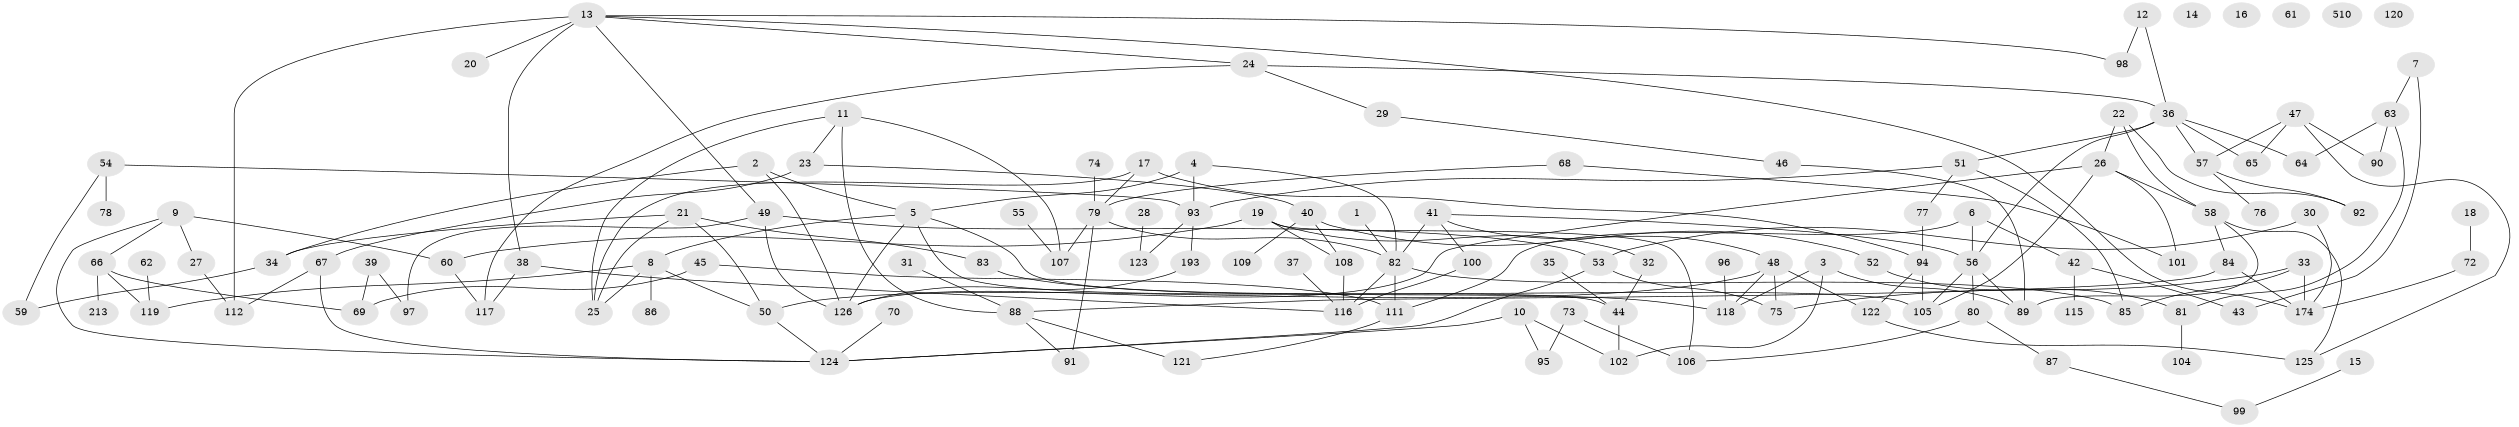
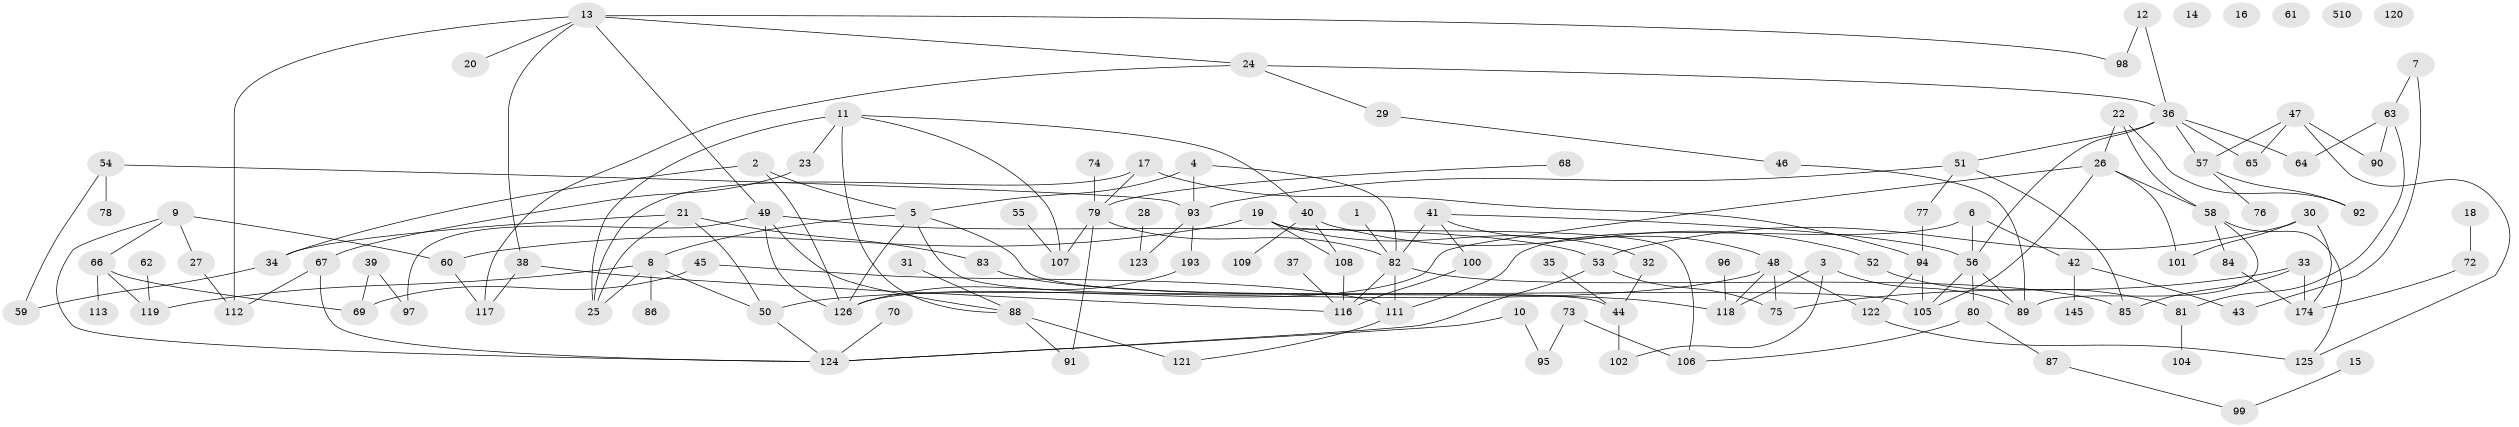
(1429, 63) -> none
(1060, 176) -> (1088, 130)
(1862, 187) -> (2249, 237)
(1625, 297) -> (852, 282)
(99, 313) -> (99, 313)
(2074, 313) -> (2074, 313)
(1569, 337) -> none
